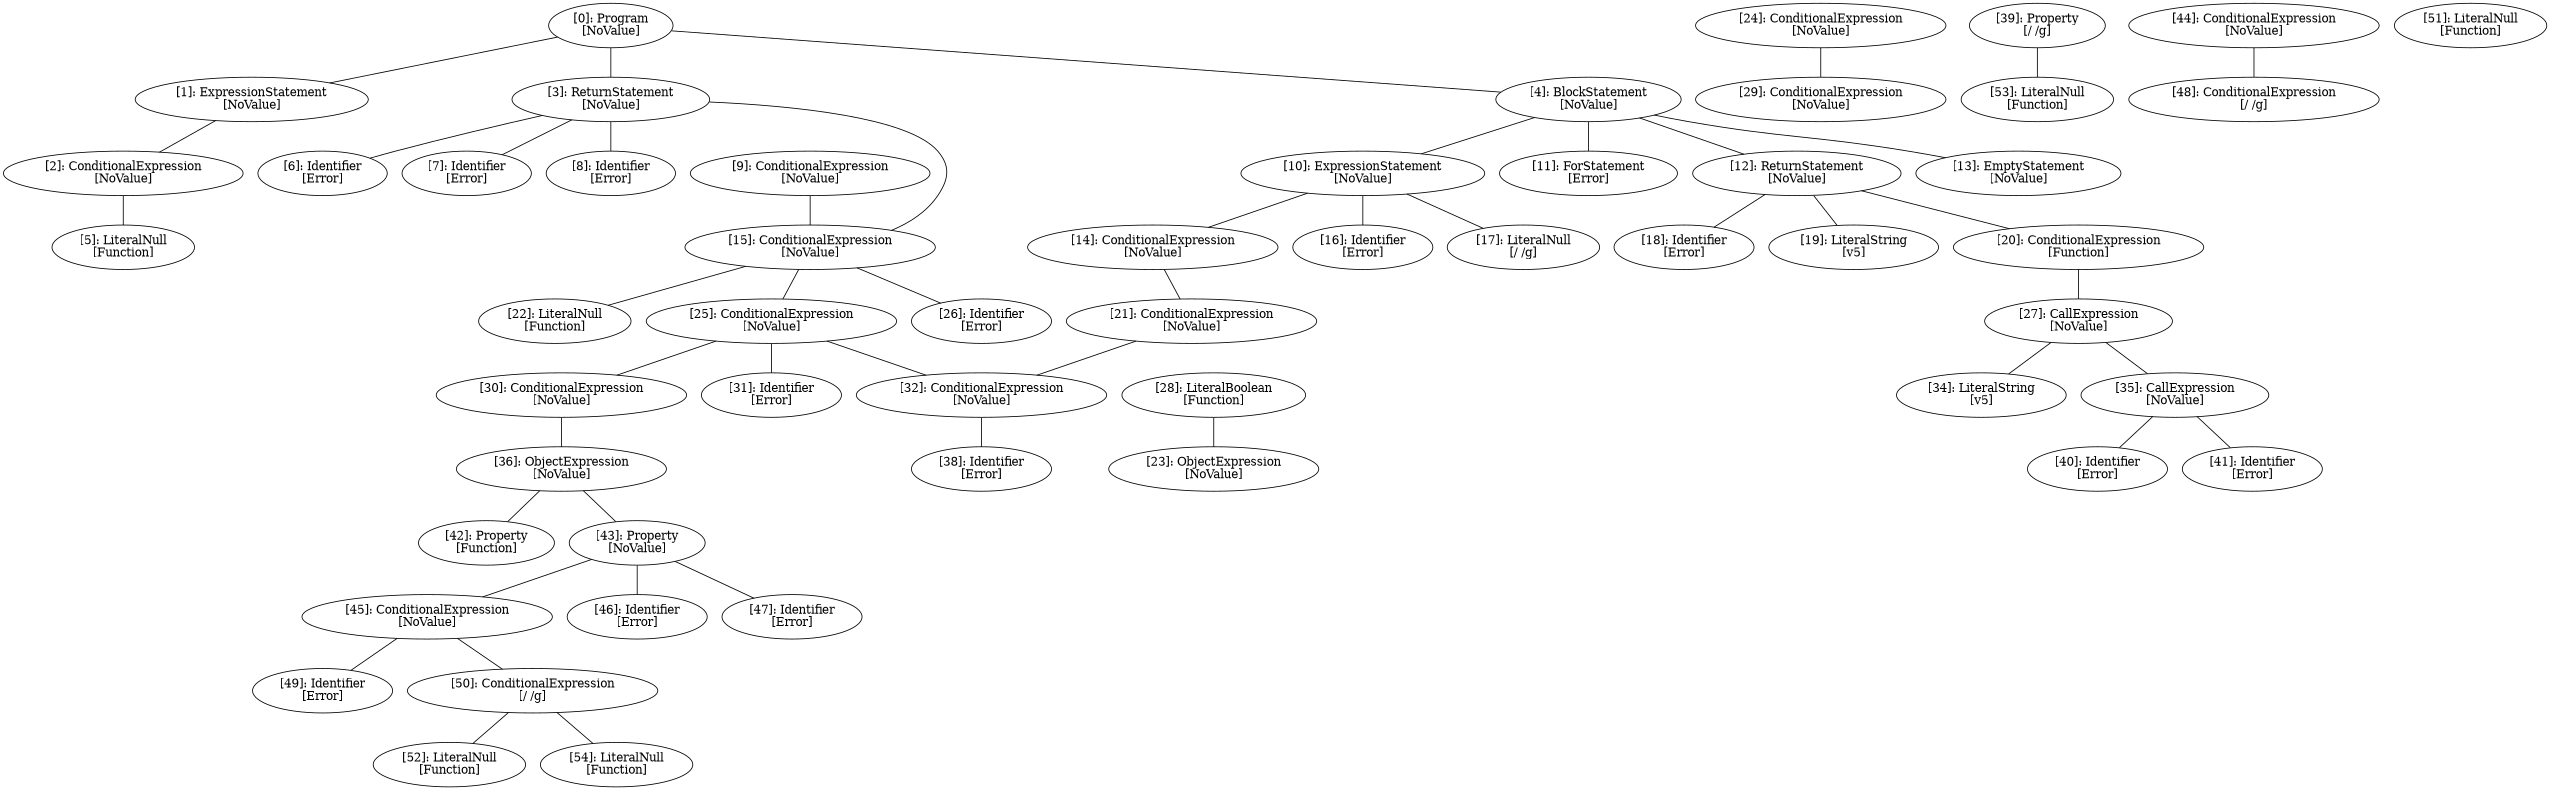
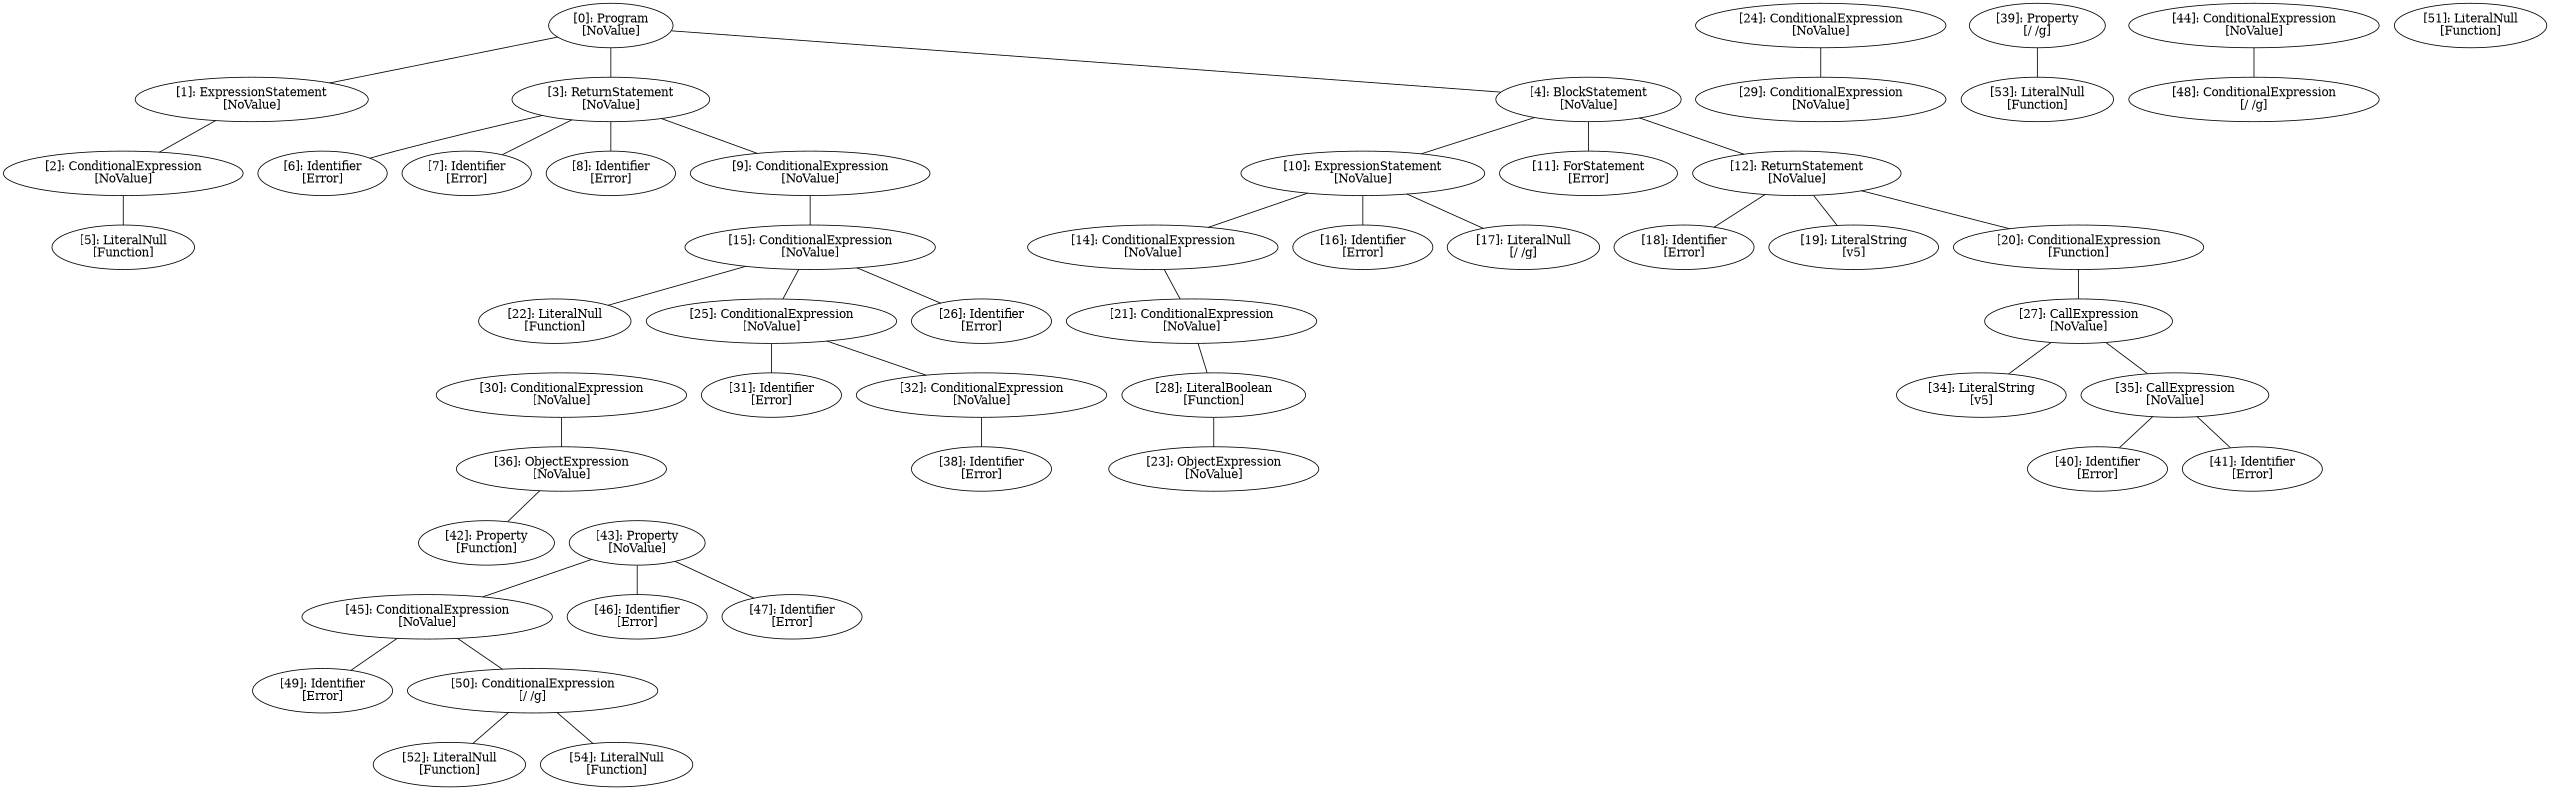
(880, 123) -> (709, 136)
(2018, 173) -> none
(666, 358) -> none
(1086, 358) -> (1203, 358)
(600, 506) -> none
